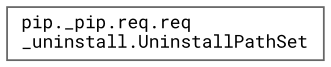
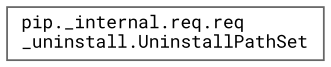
(165, 34) -> (165, 34)
